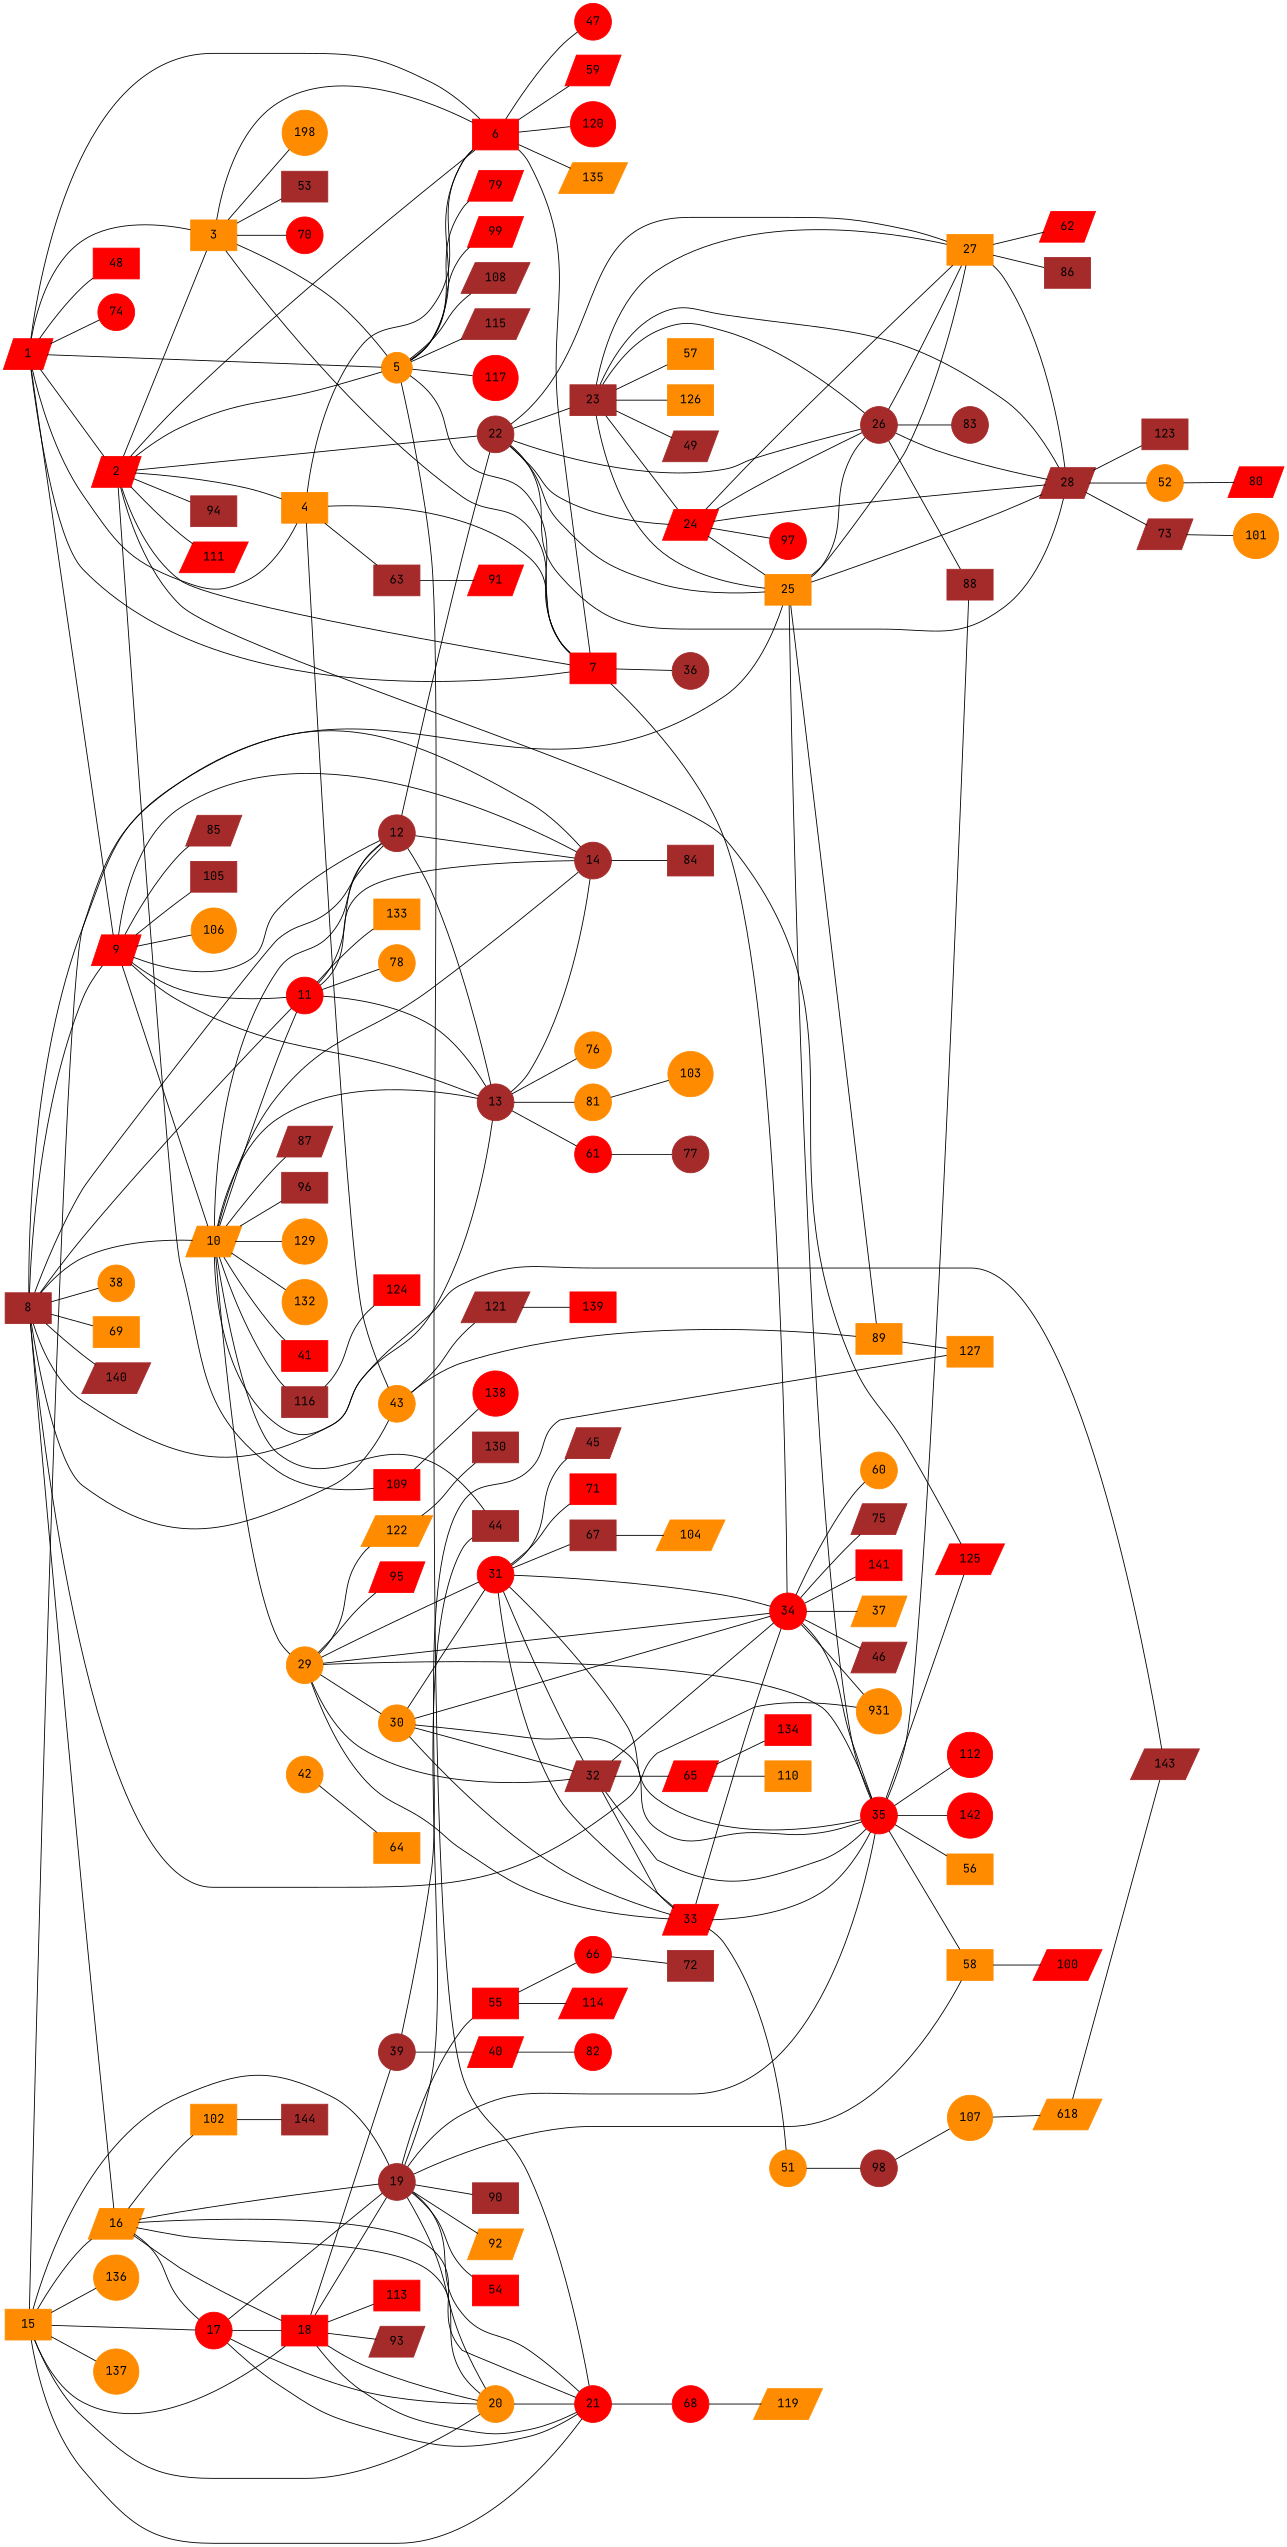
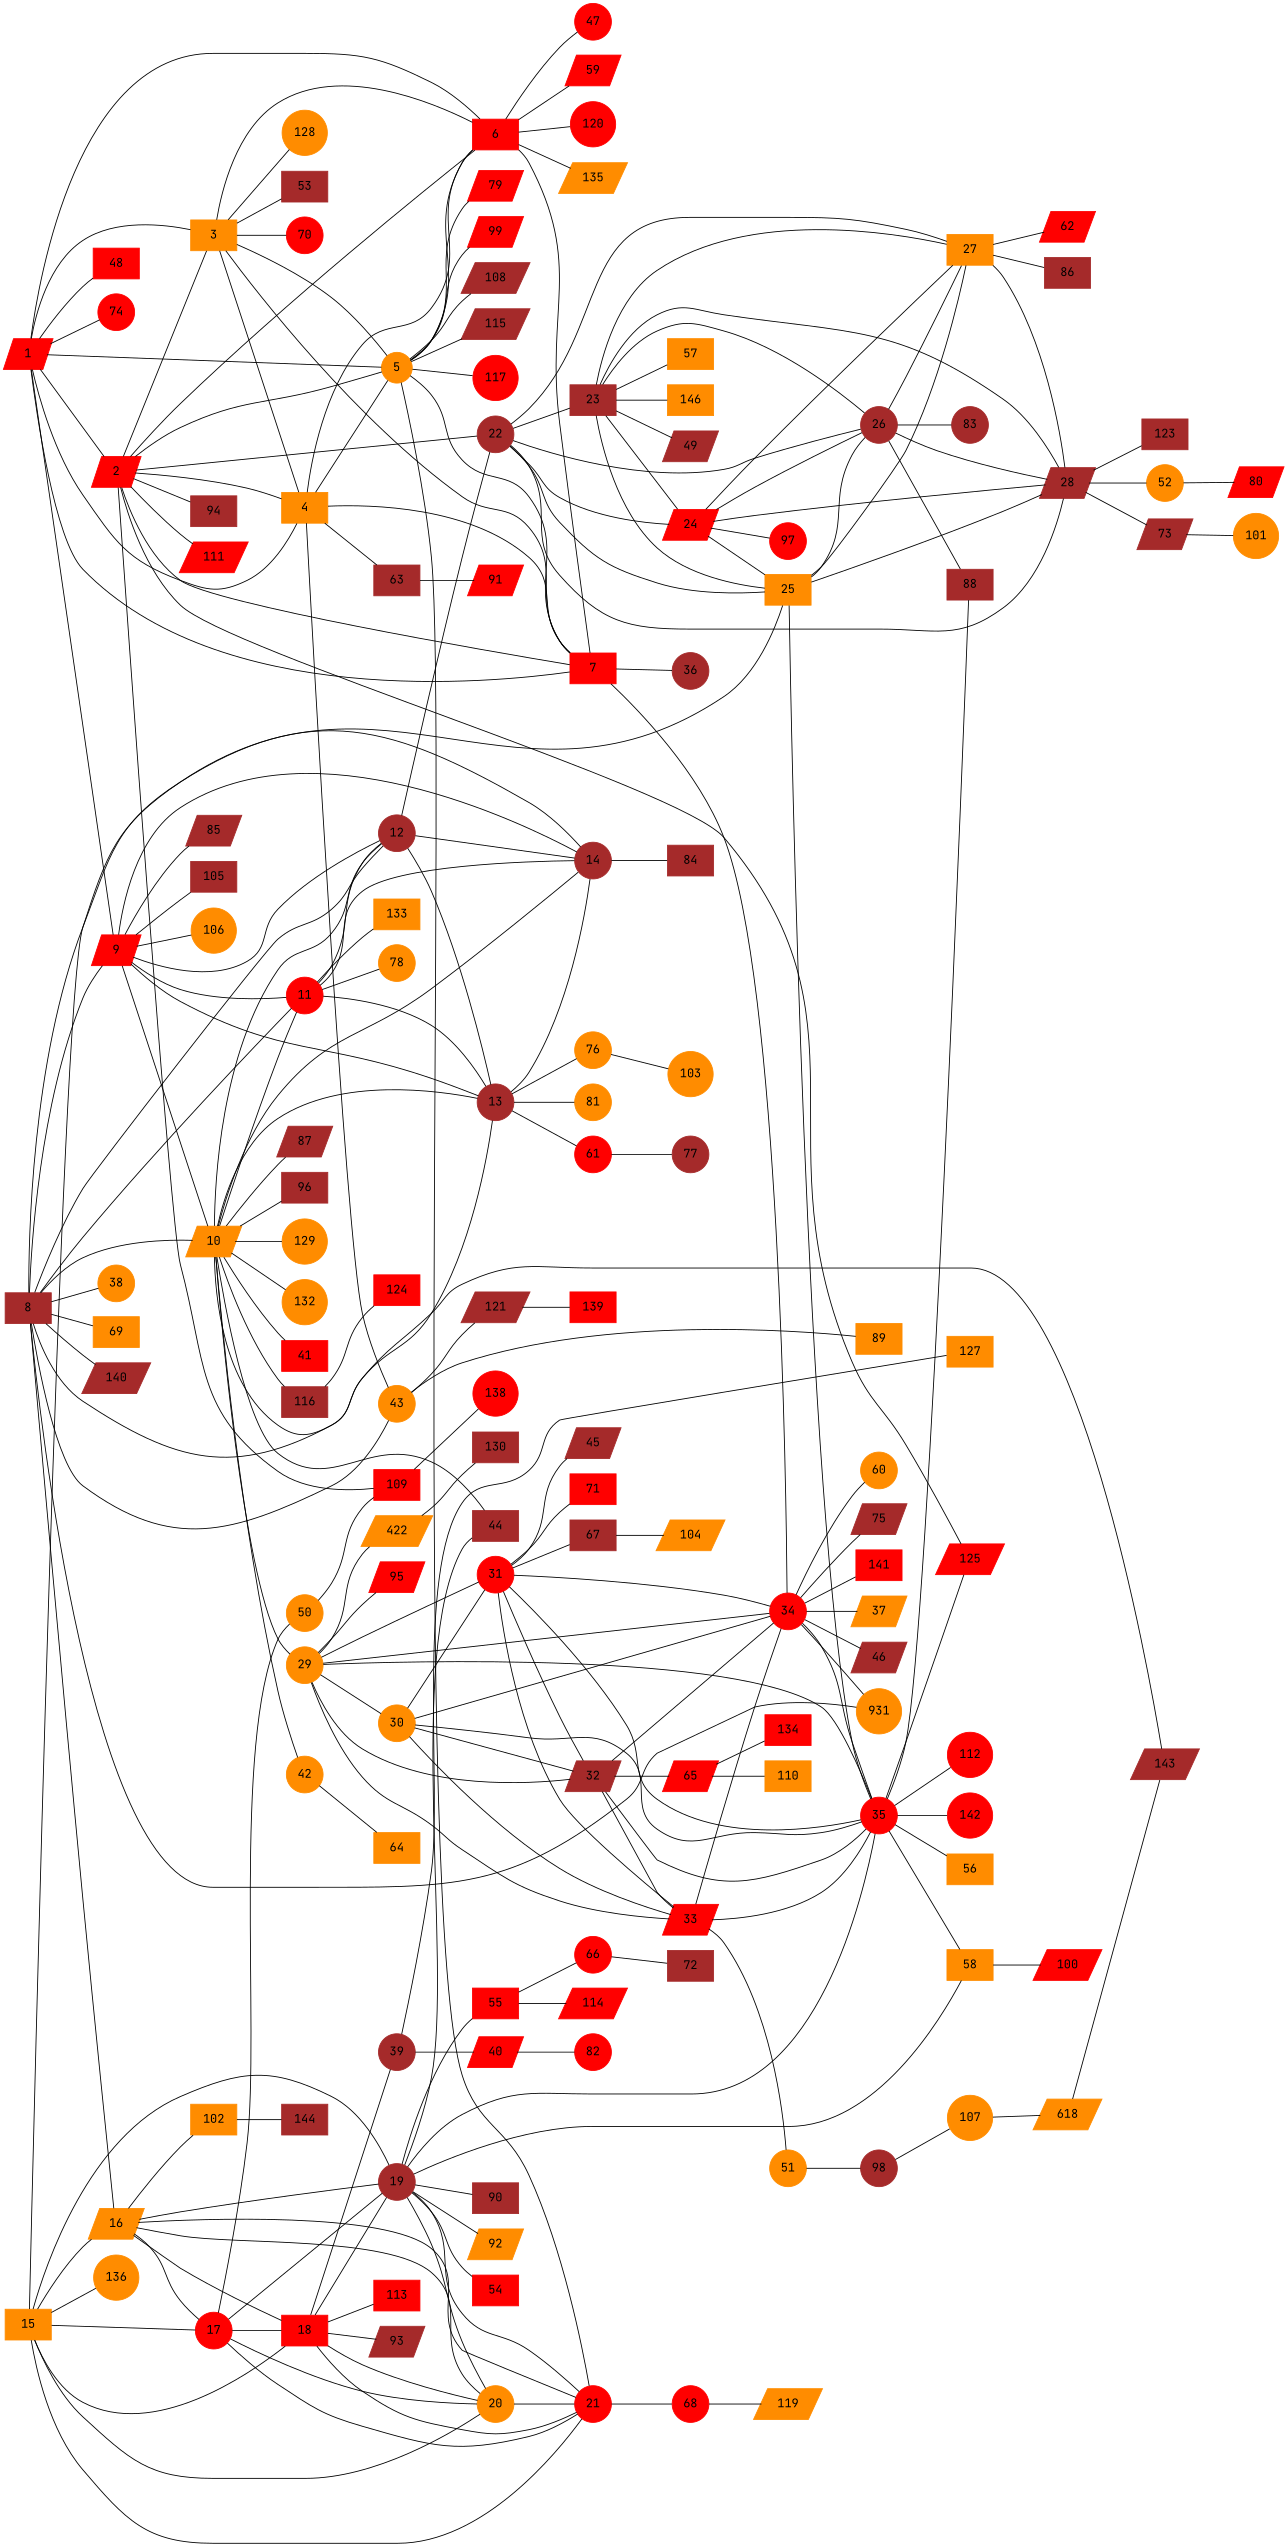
(305, 133) -> (305, 133)
none -> (259, 371)
(691, 400) -> (691, 400)
none -> (352, 436)
(834, 964) -> none
(640, 1089) -> (640, 1062)
(924, 1345) -> none
(397, 1531) -> (397, 1531)
none -> (305, 1613)
none -> (264, 1622)
(116, 2372) -> none
